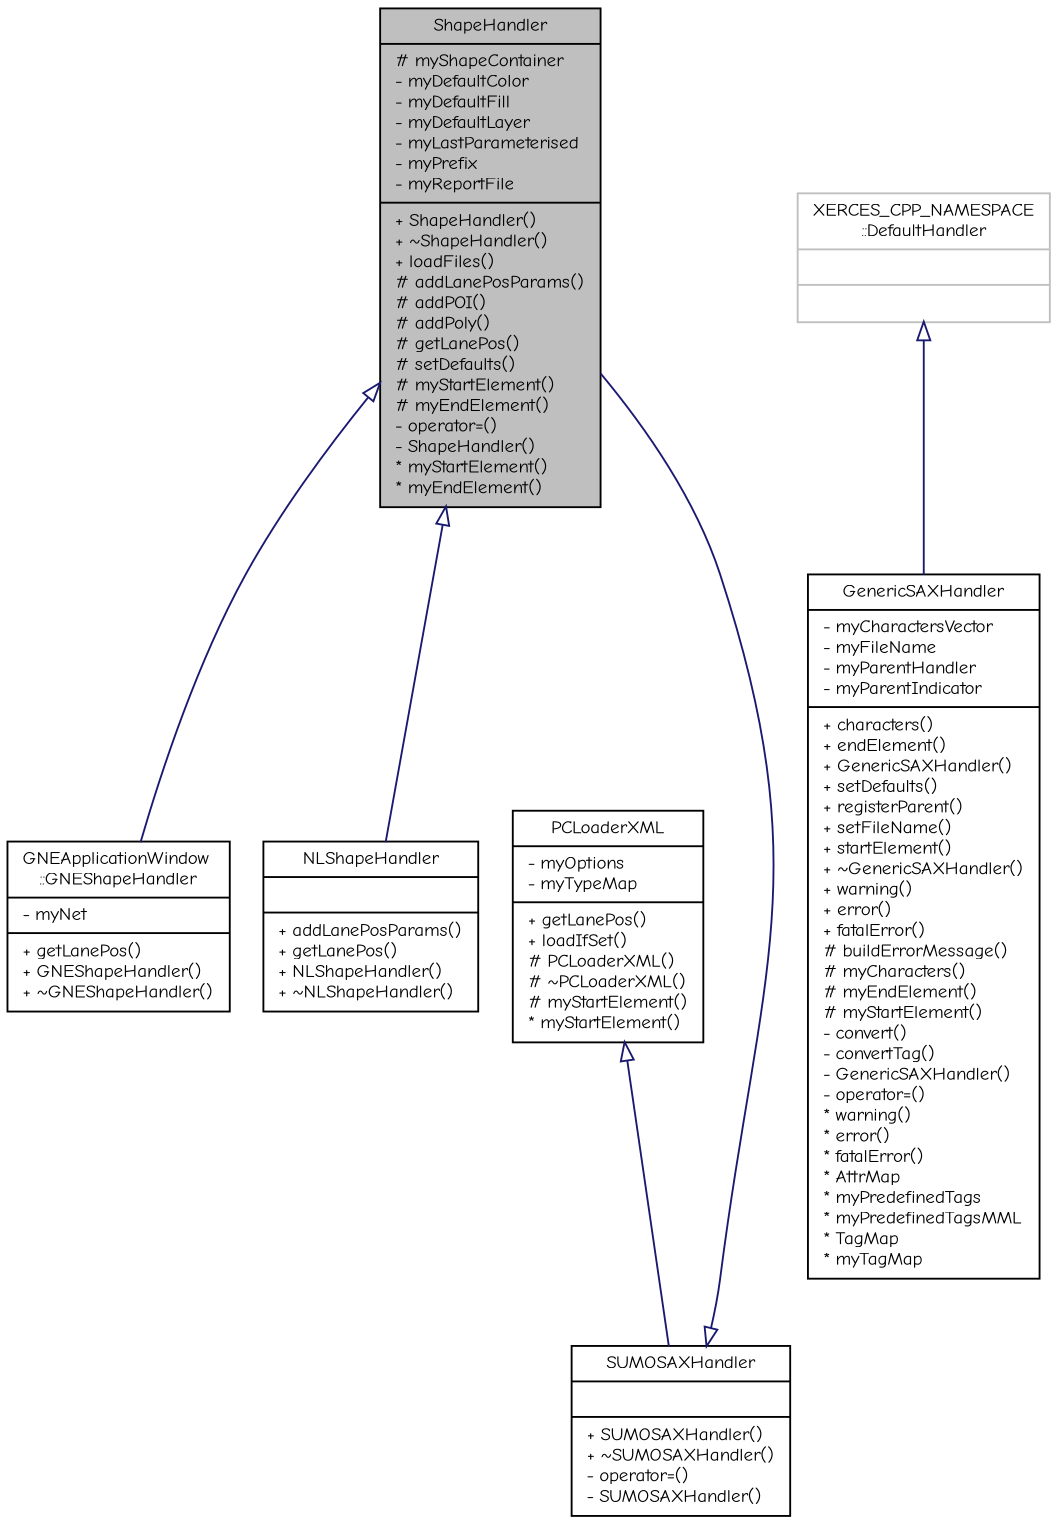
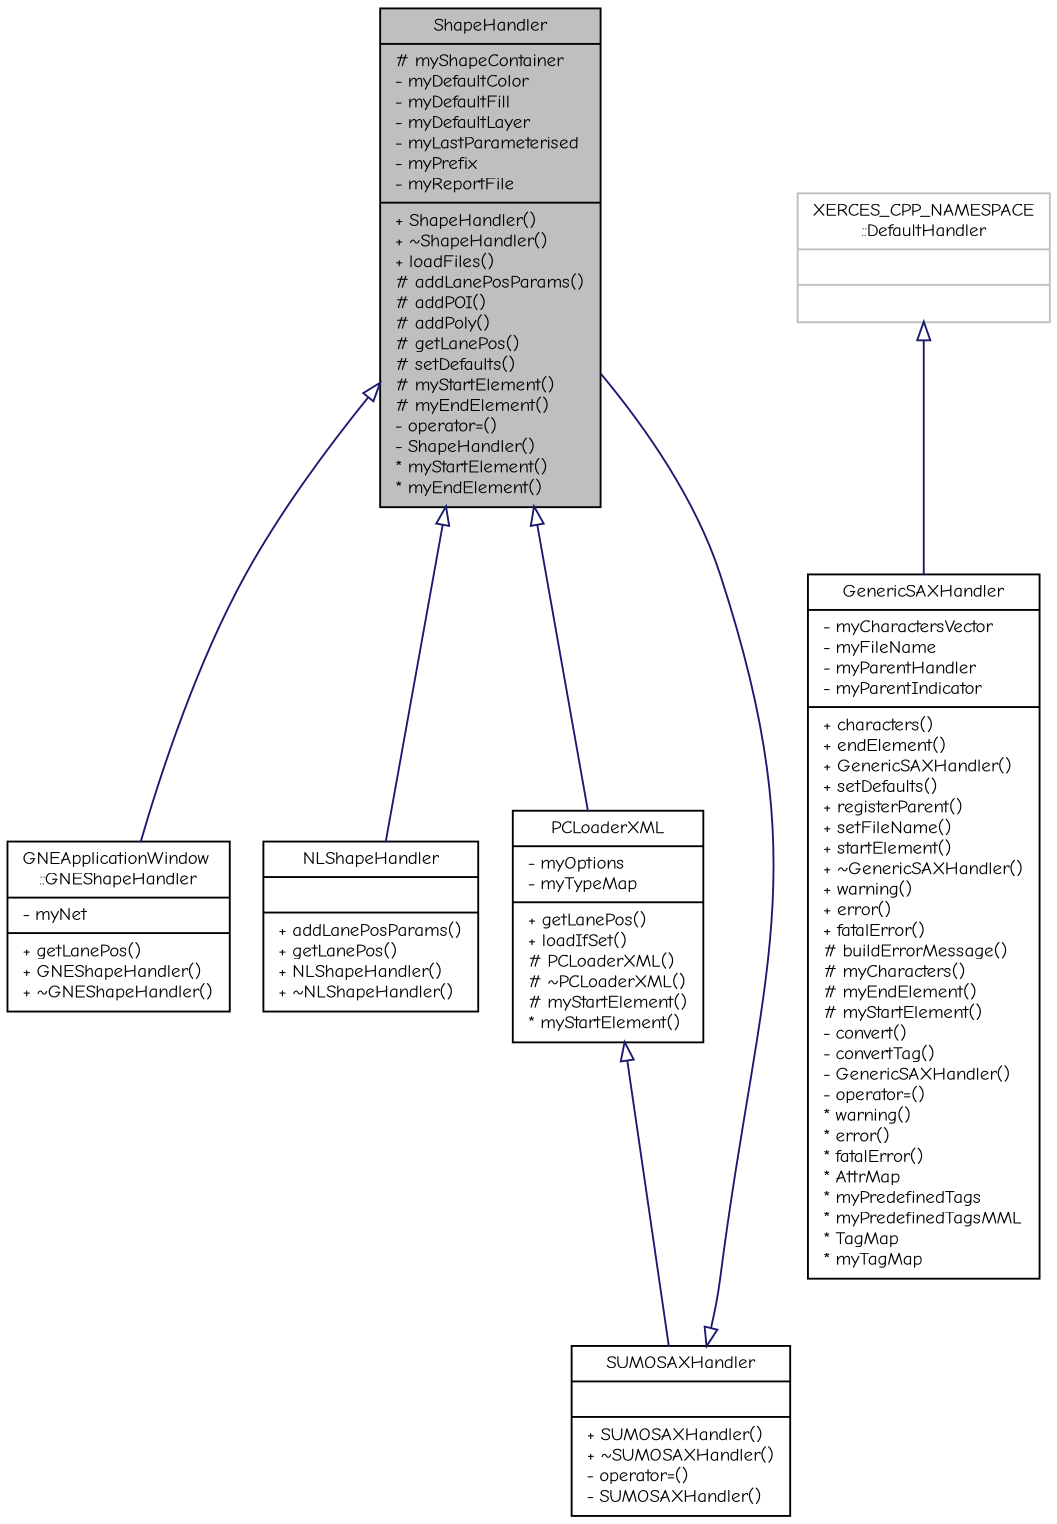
none -> (563, 668)
